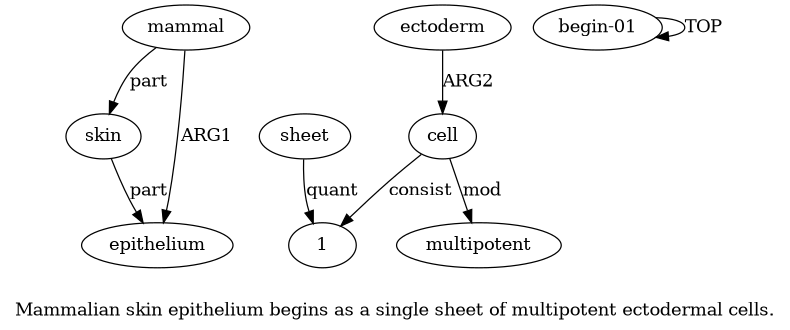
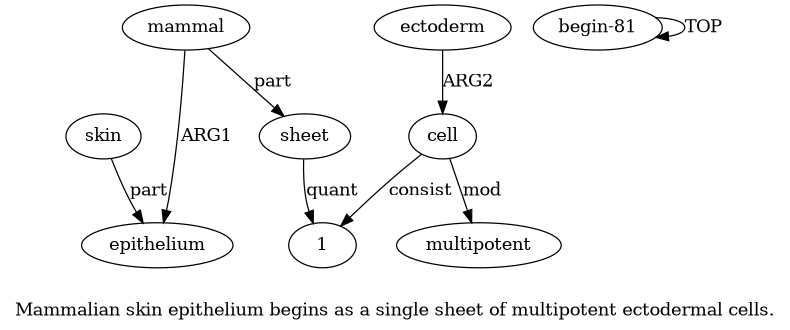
(598, 28) -> (598, 28)
(131, 72) -> (241, 78)
